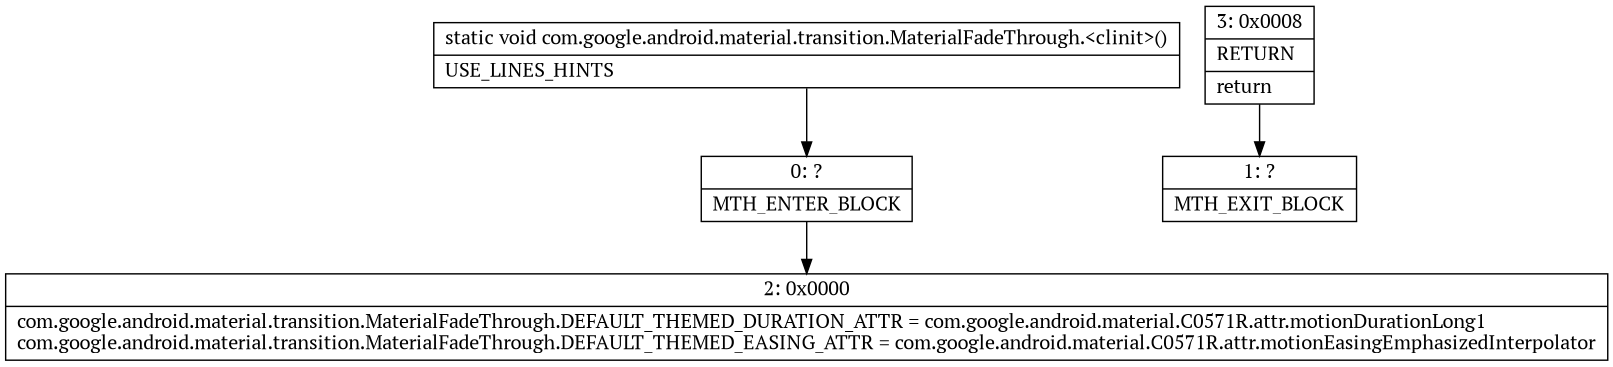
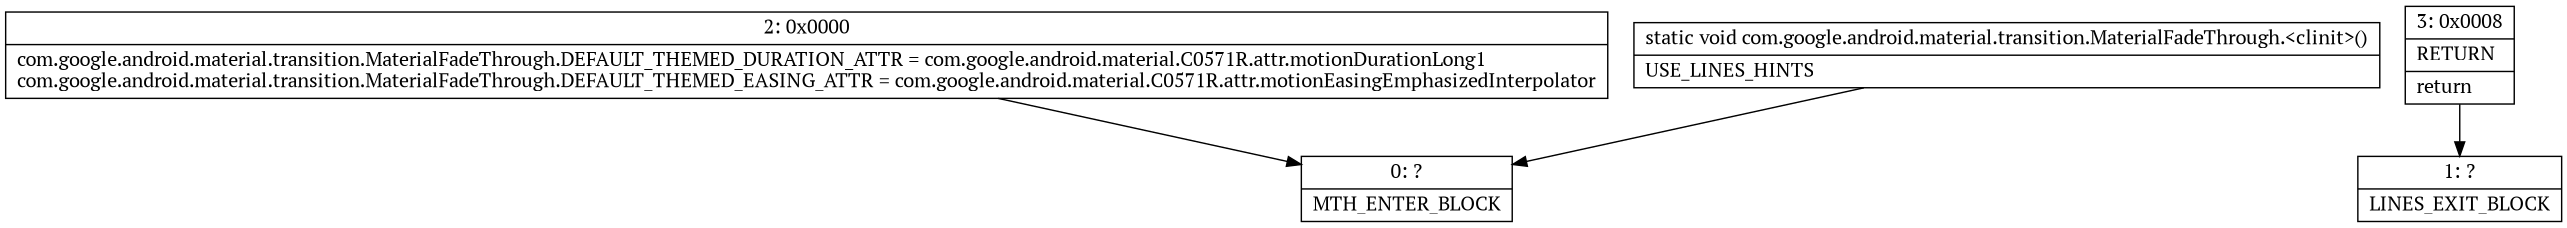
(1260, 205) -> (2460, 205)
(807, 241) -> (1143, 130)
